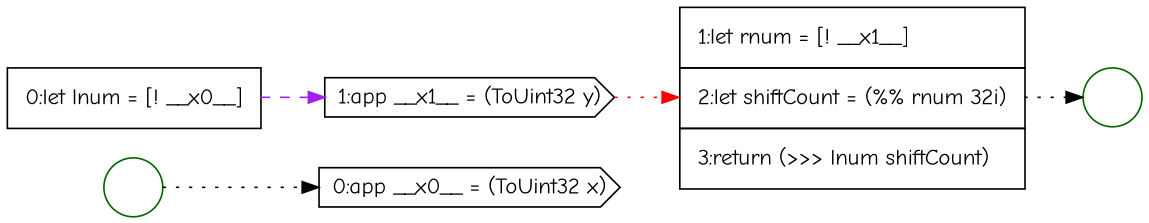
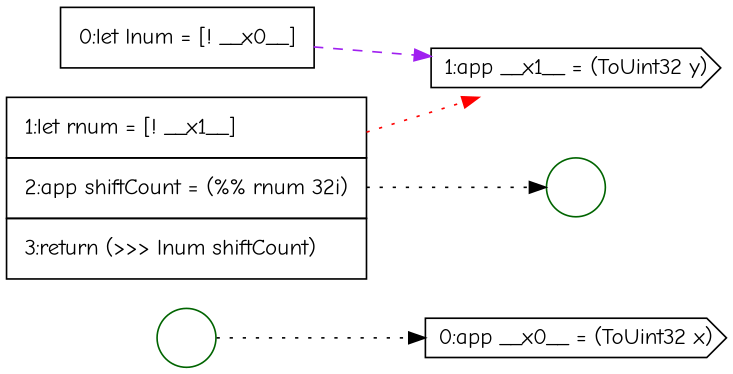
(638, 97) -> (415, 117)
(852, 97) -> (187, 187)
